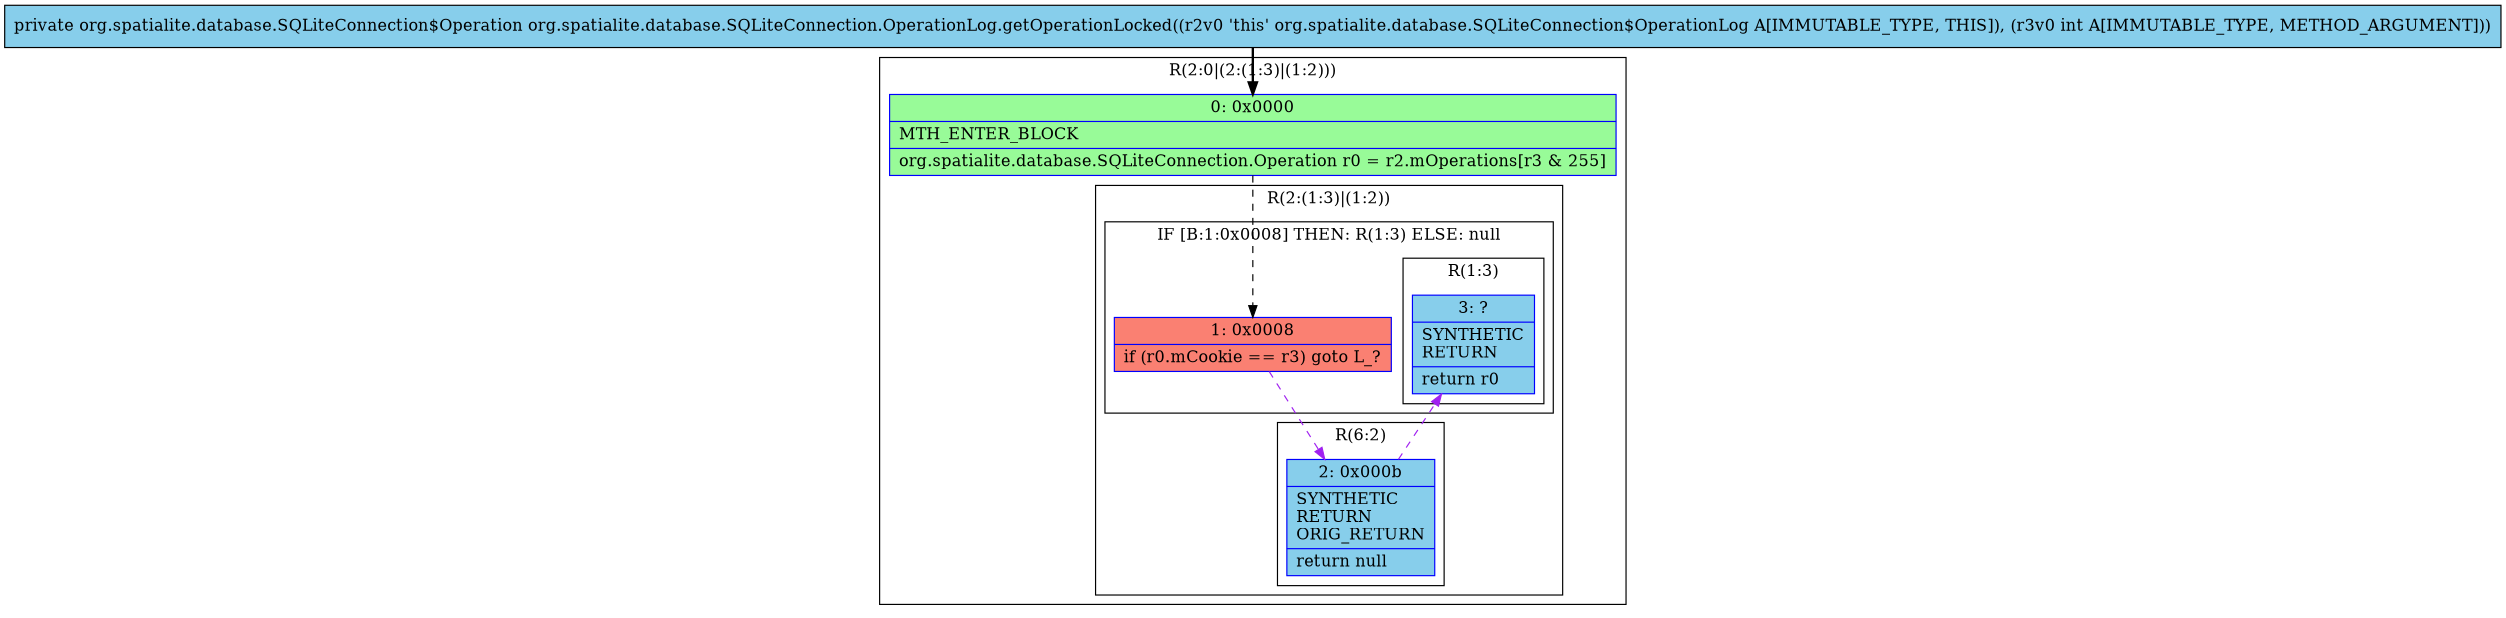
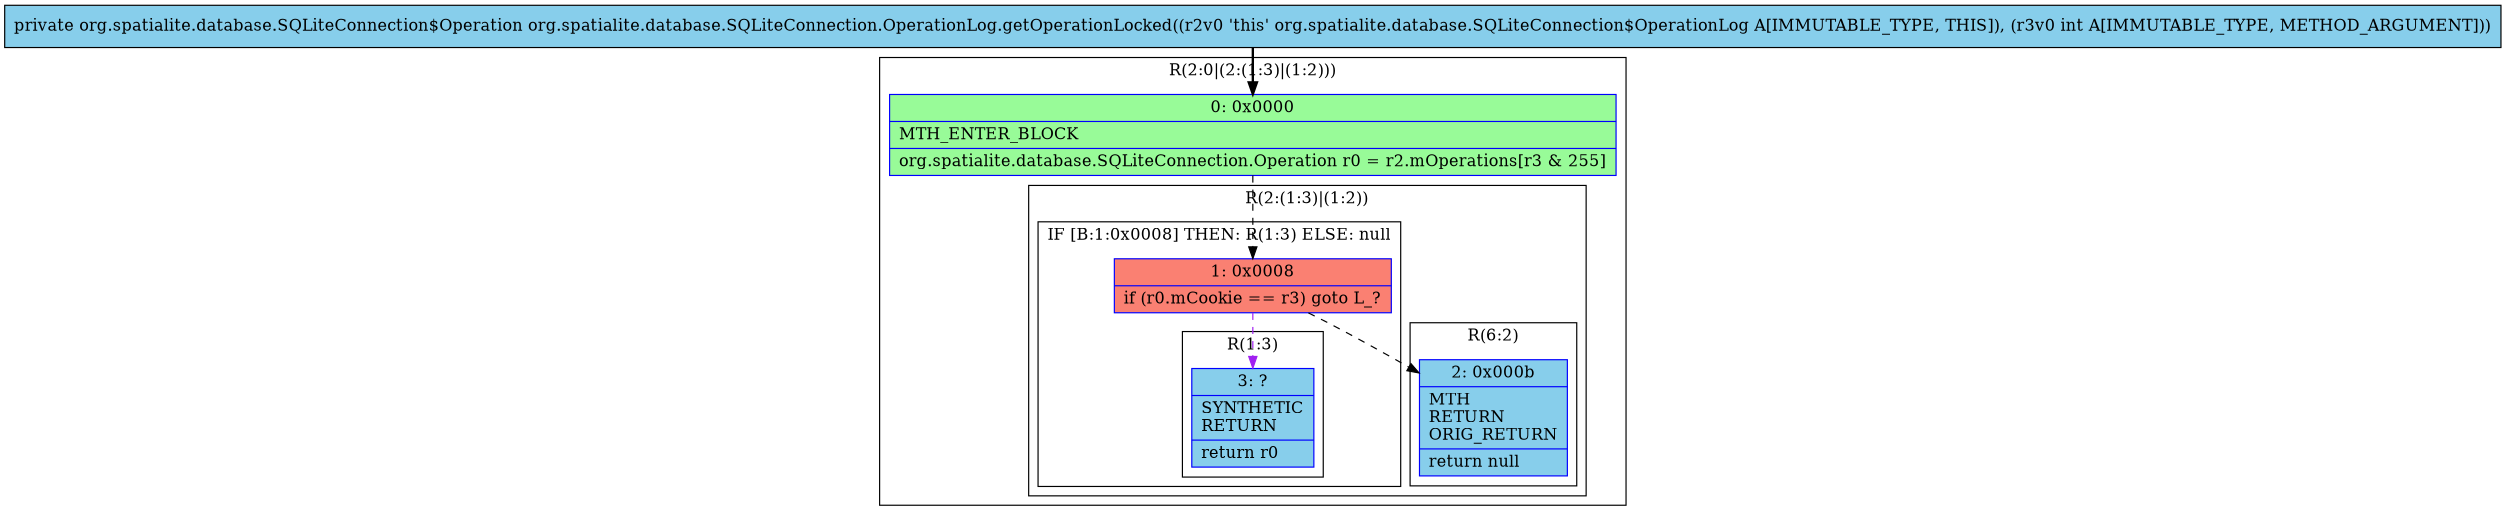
(1290, 405) -> (1359, 339)
(1417, 432) -> (1253, 339)
(1348, 499) -> (1450, 400)
